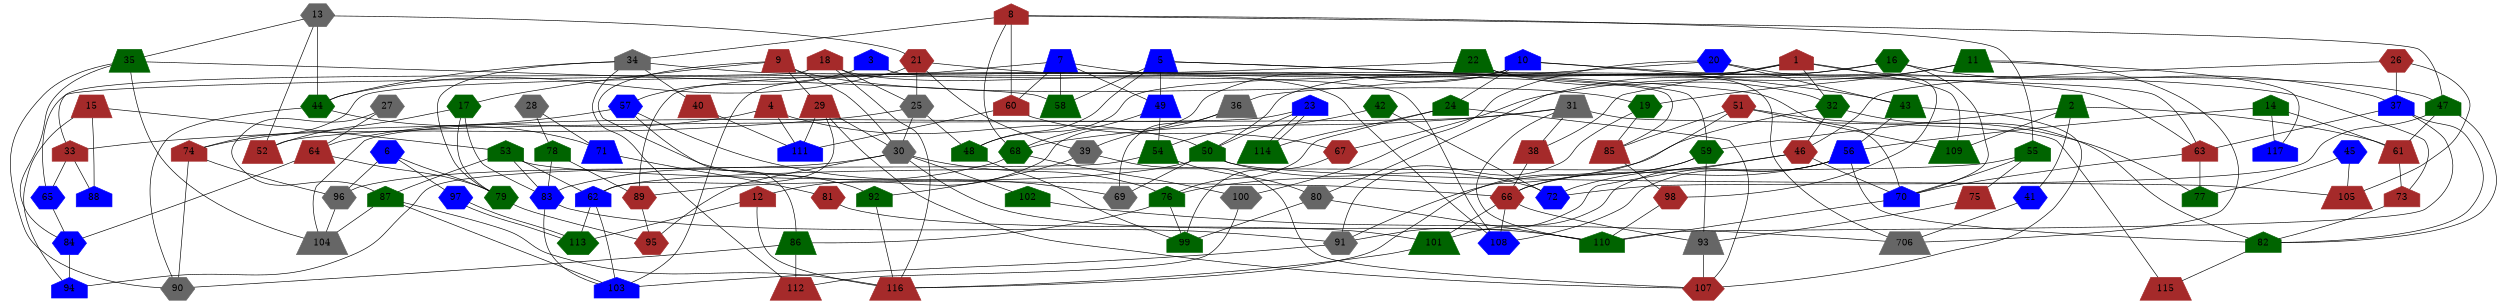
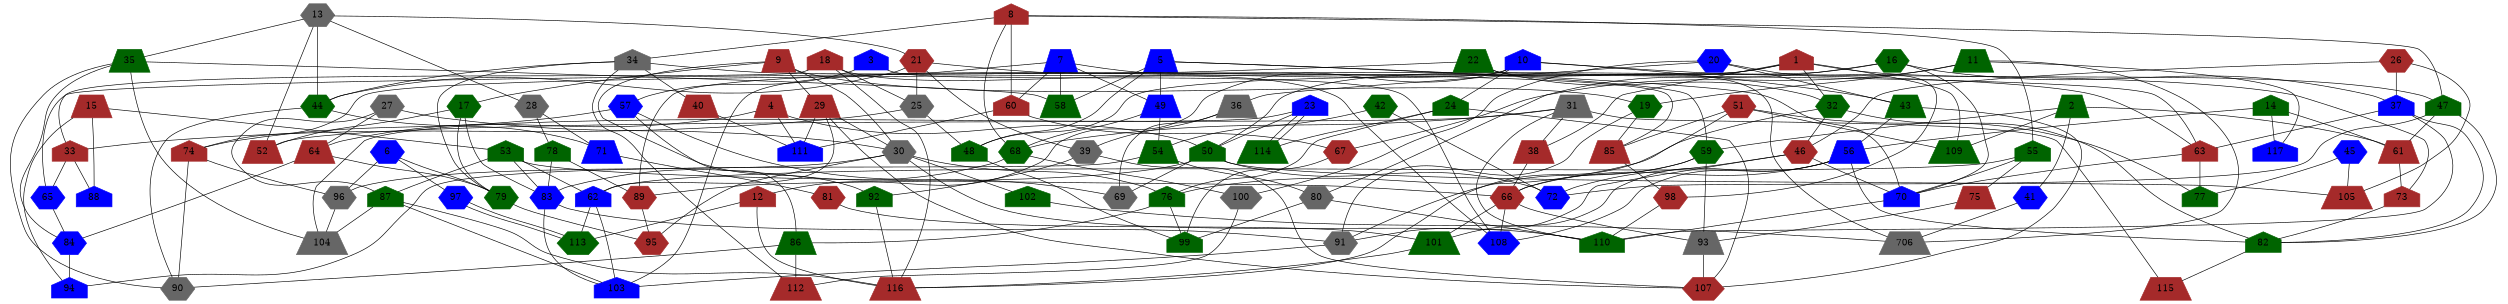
none -> (425, 61)
(908, 129) -> (703, 132)
